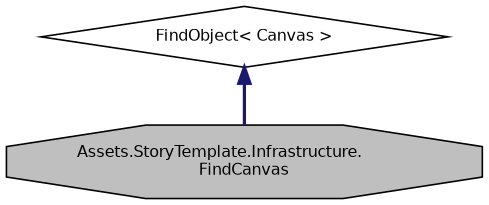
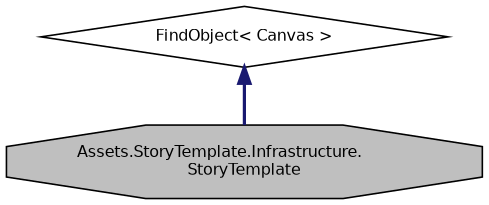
(244, 162) -> (244, 162)
